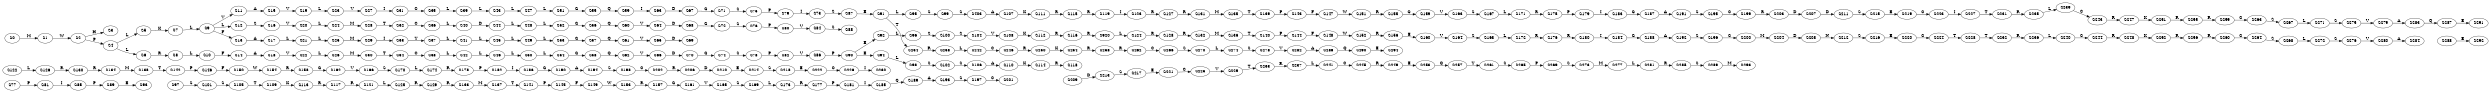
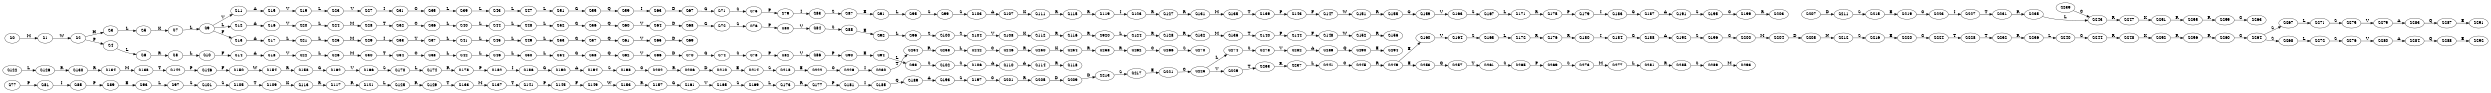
(2048, 11) -> (2064, 20)
(817, 14) -> (817, 14)
(977, 14) -> (977, 14)
(1794, 14) -> none
(2271, 21) -> (2271, 31)
(255, 24) -> (255, 24)
(480, 24) -> (480, 24)
(898, 30) -> (900, 65)
(1408, 37) -> (1409, 53)
(126, 39) -> (126, 31)
none -> (2429, 41)
(864, 46) -> (864, 33)
(1215, 51) -> (1216, 62)
(1024, 63) -> (1024, 63)
none -> (1040, 80)
(448, 83) -> (448, 83)
none -> (158, 85)
